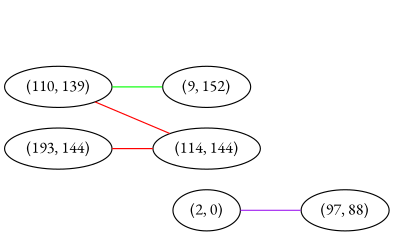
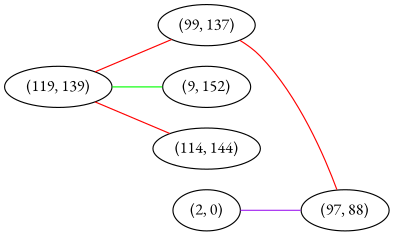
none -> (207, 25)
(58, 87) -> (58, 87)
(58, 149) -> none
